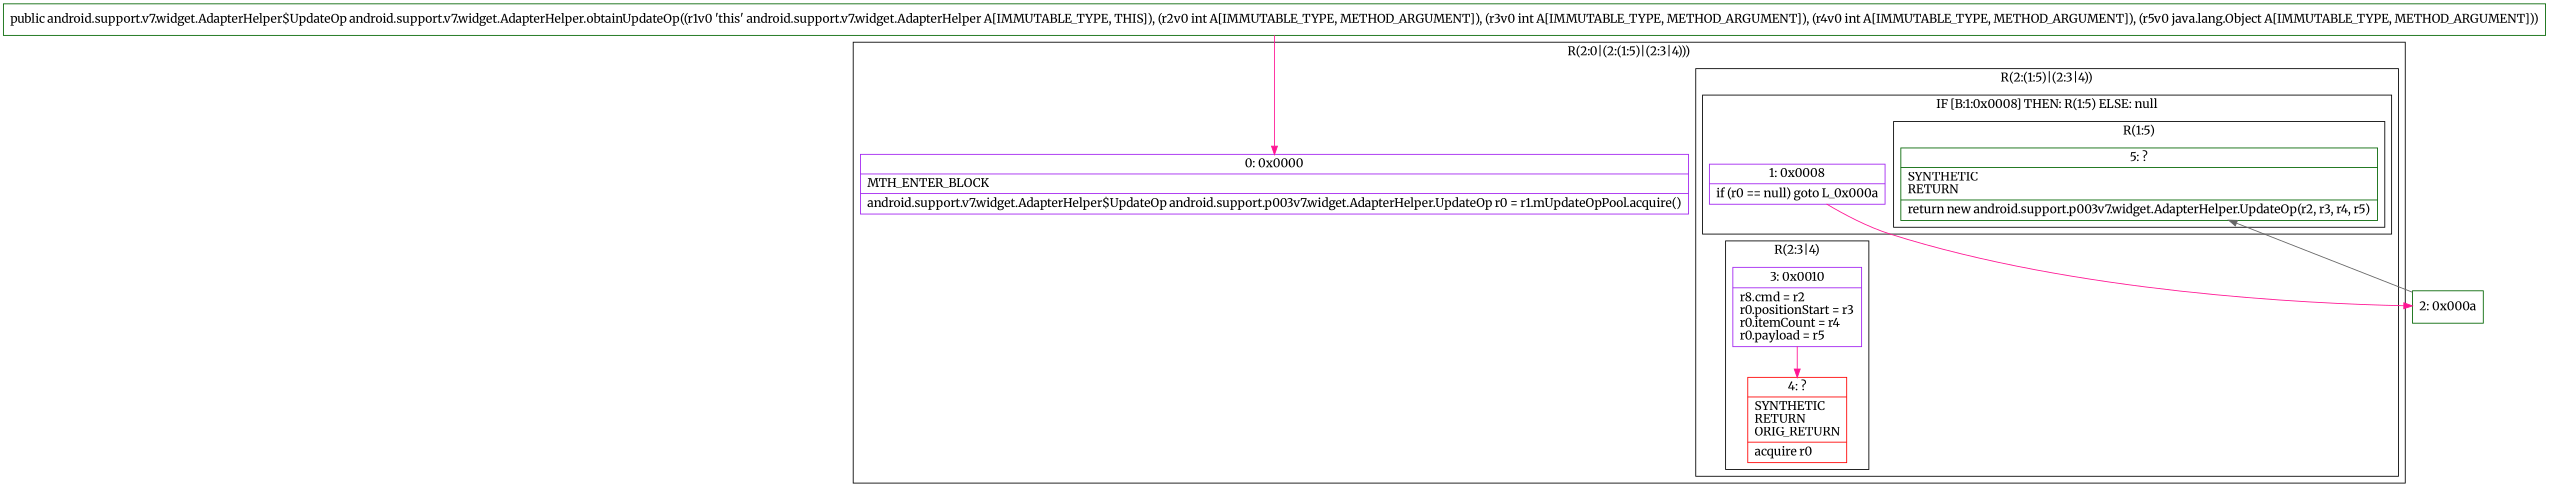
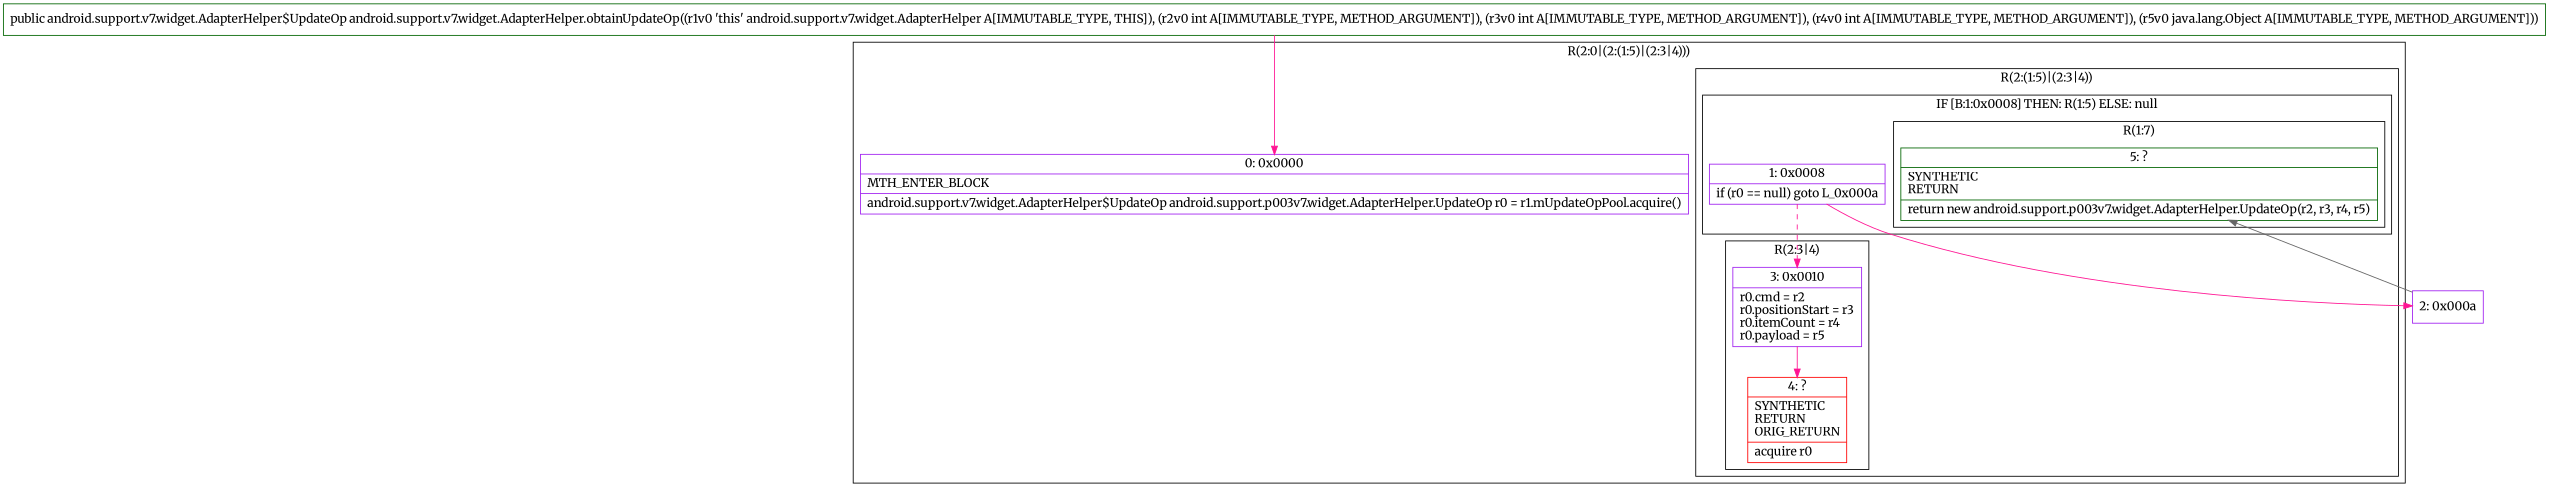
(2139, 131) -> (2139, 131)
none -> (1797, 229)
(1772, 298) -> (1772, 298)
(2448, 307) -> (2448, 307)
